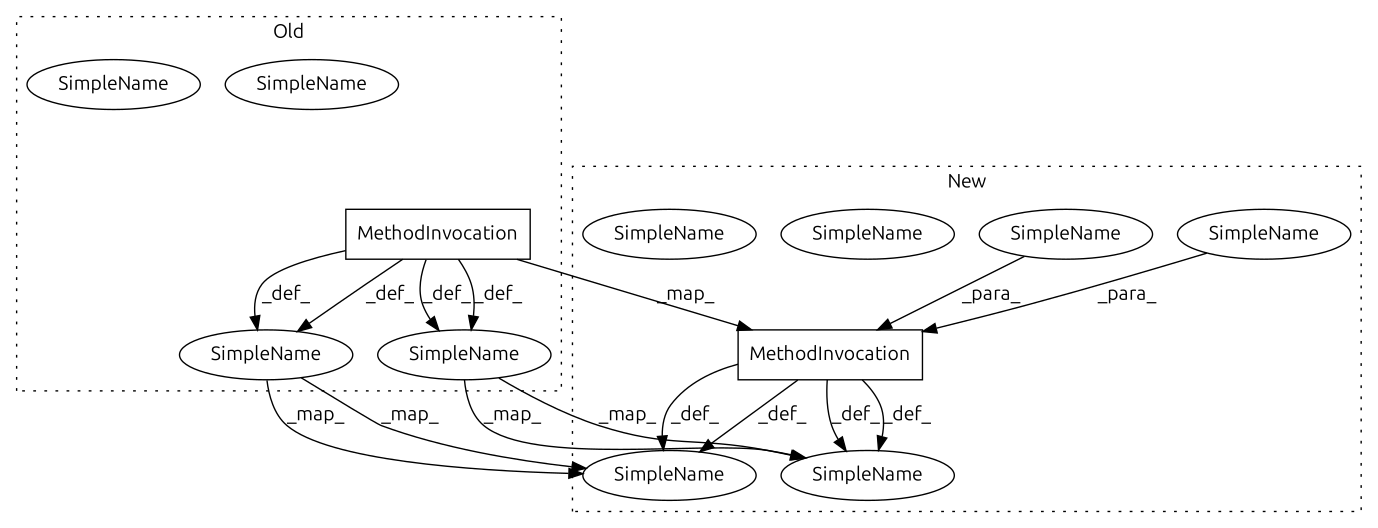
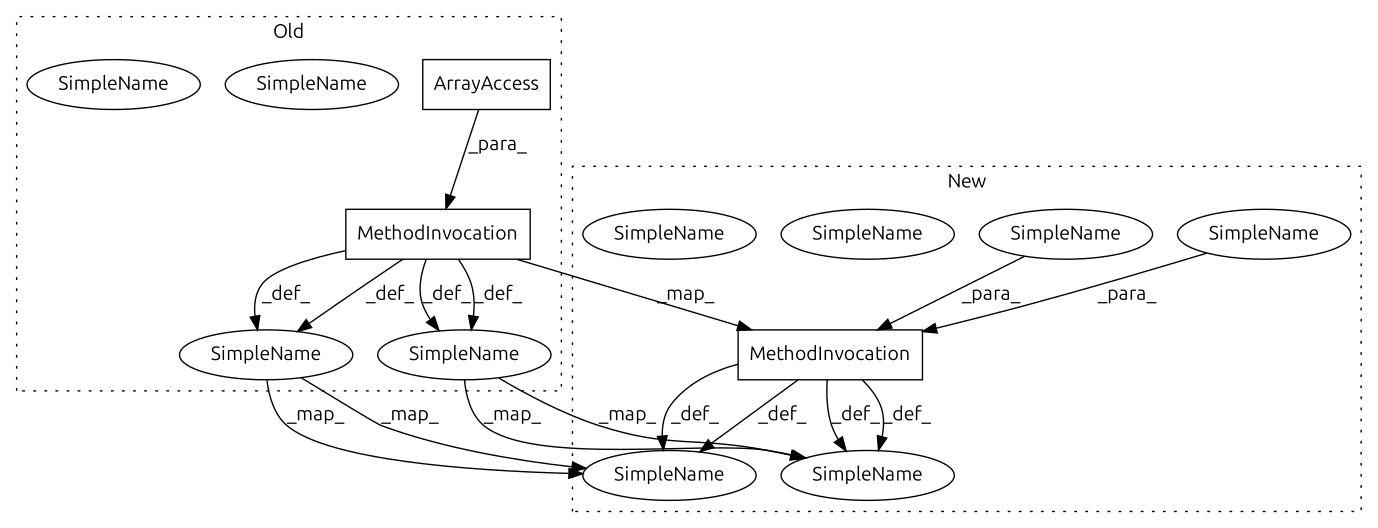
none -> (487, 85)
